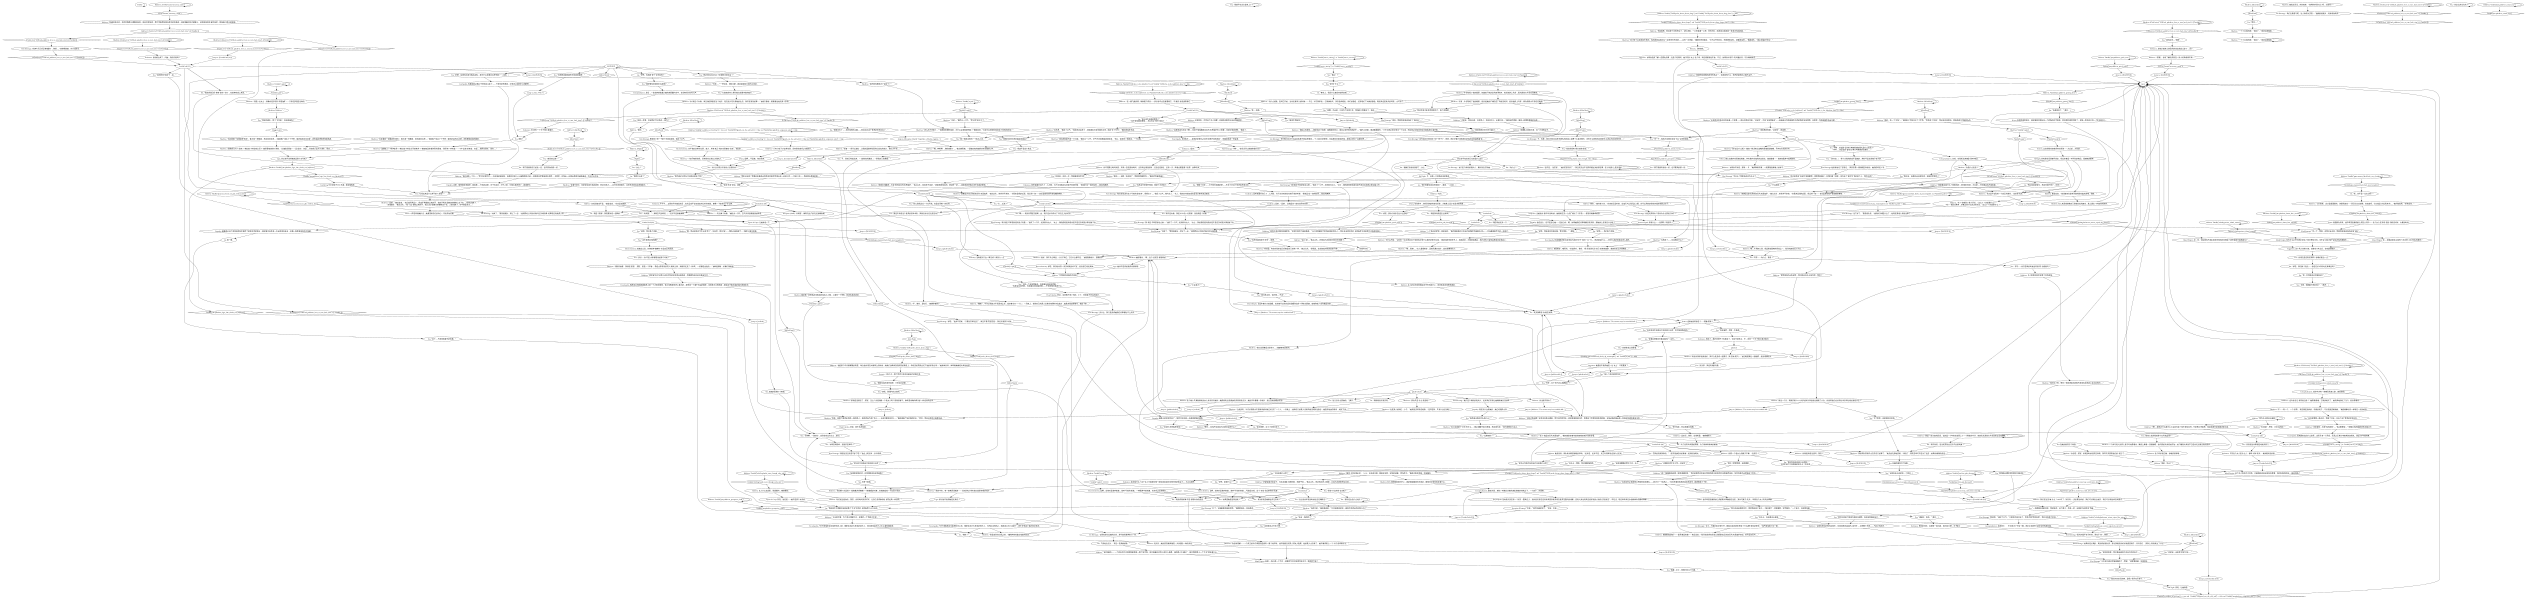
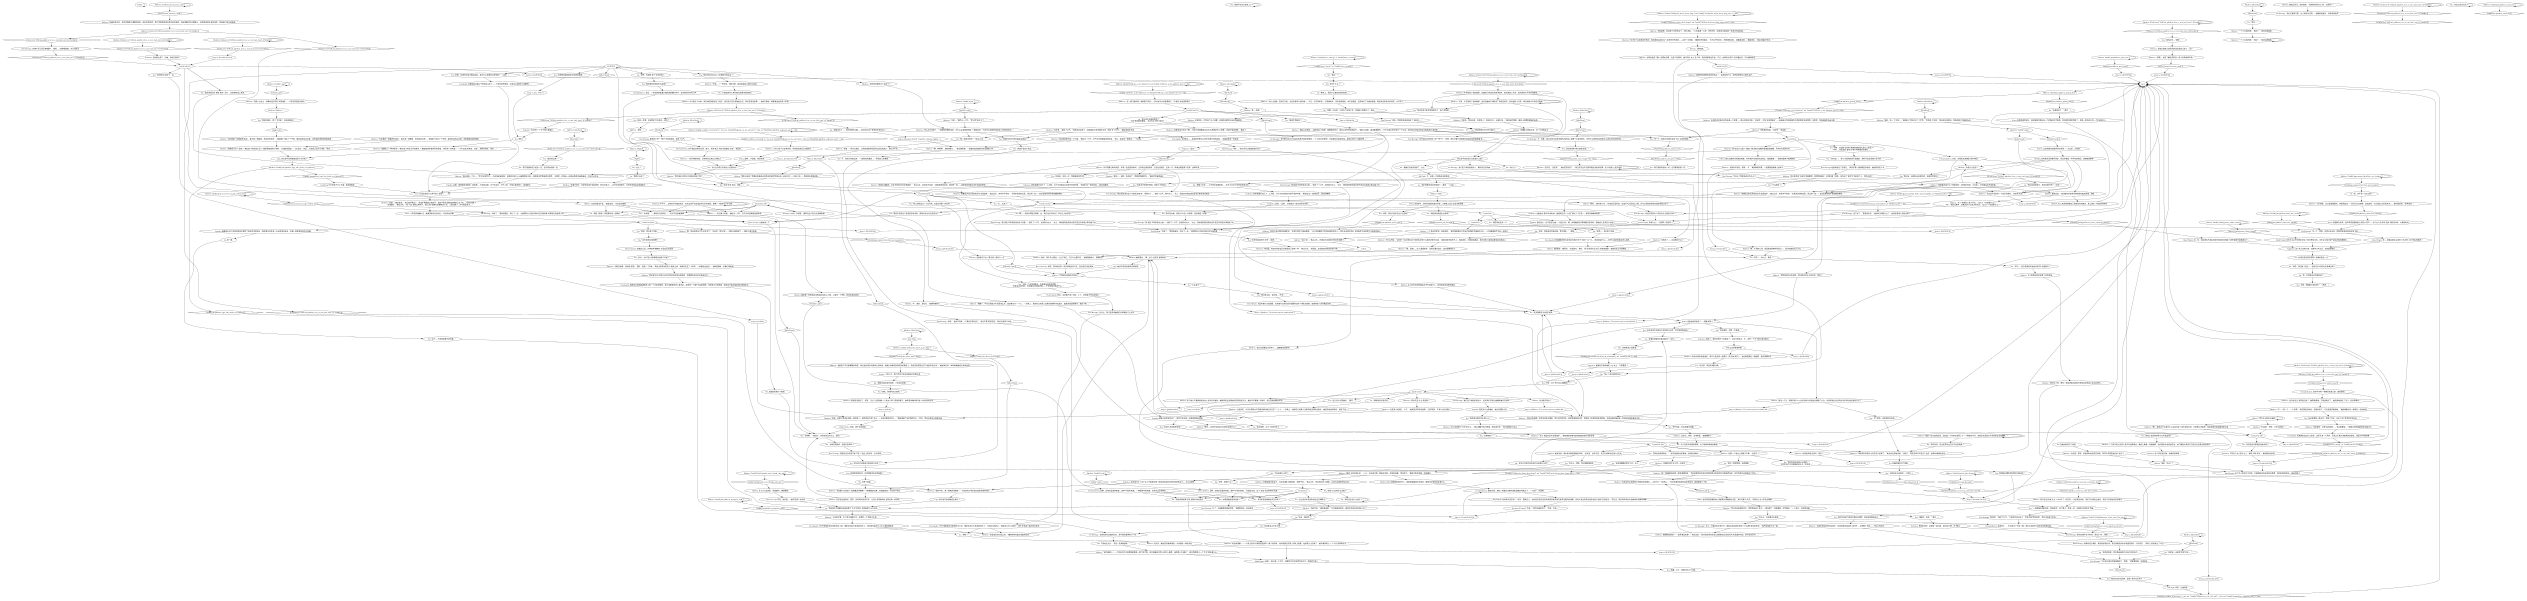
(1364, 249) -> (1364, 249)
(1734, 348) -> (1734, 348)
(1796, 520) -> (1751, 522)
